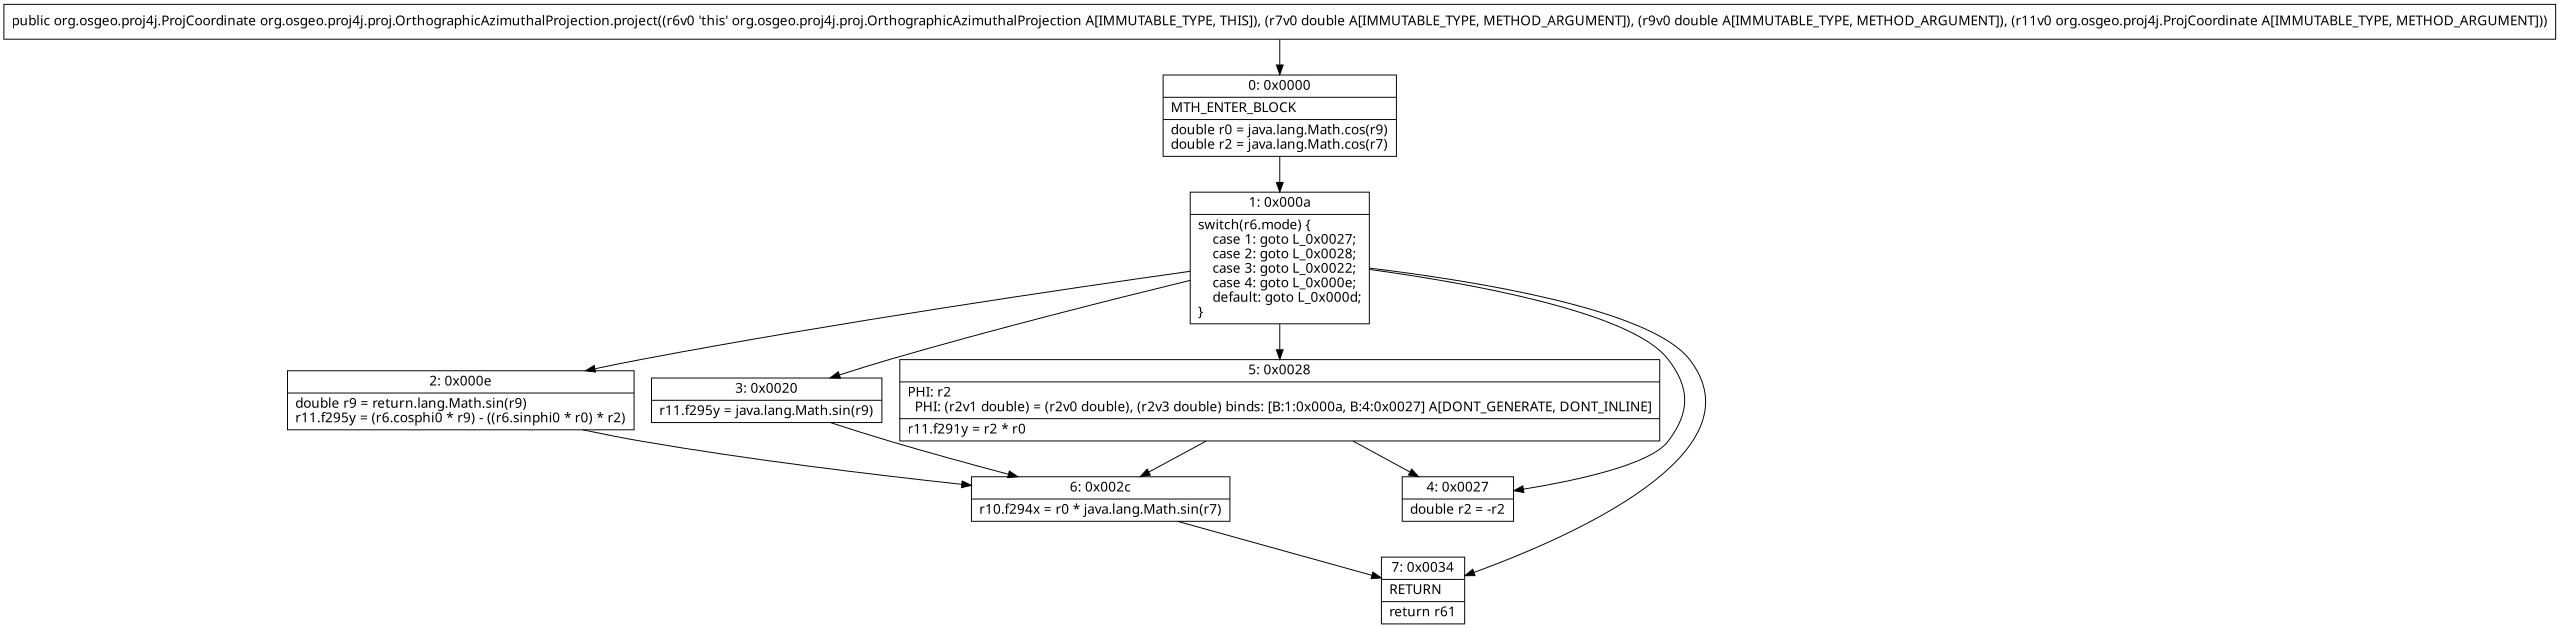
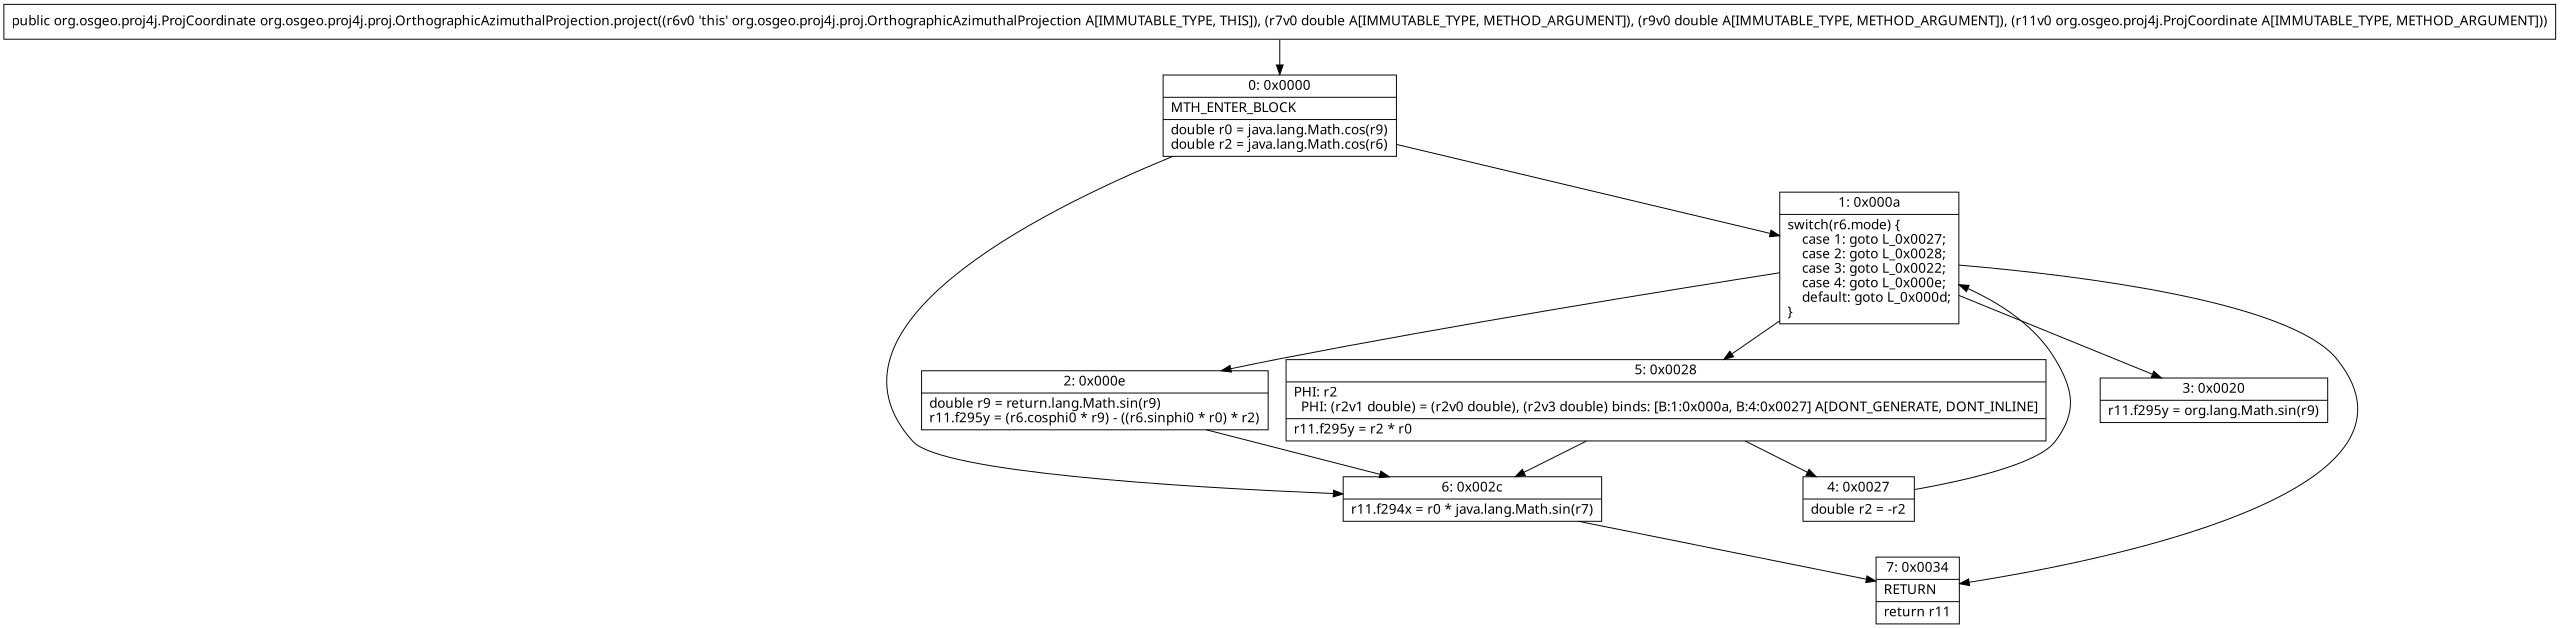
(1280, 145) -> (1280, 145)
(1640, 338) -> (2068, 419)
(767, 411) -> (2214, 411)
(967, 429) -> (1353, 429)
(919, 450) -> (908, 433)
(1101, 510) -> (1472, 510)
(1423, 612) -> (1918, 612)
